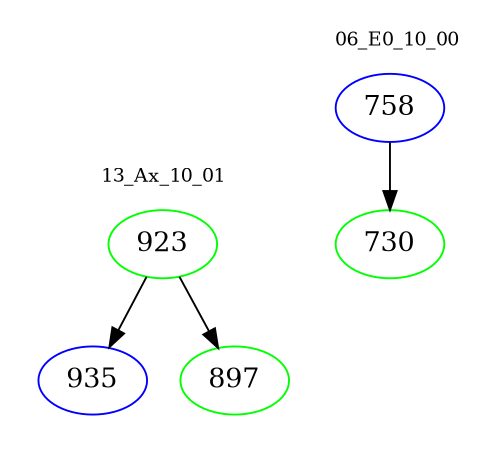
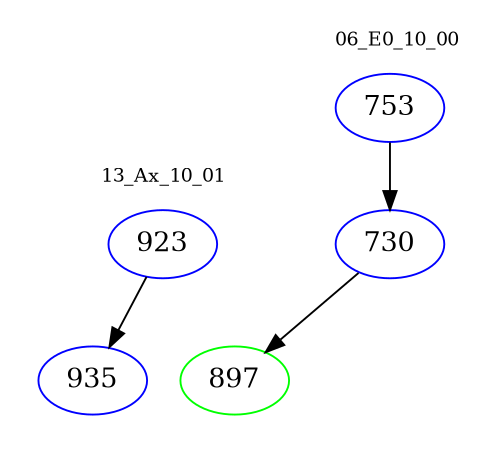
(390, 108) -> (390, 108)
(163, 244) -> (163, 244)
(390, 244) -> (390, 244)
(194, 304) -> (319, 306)
